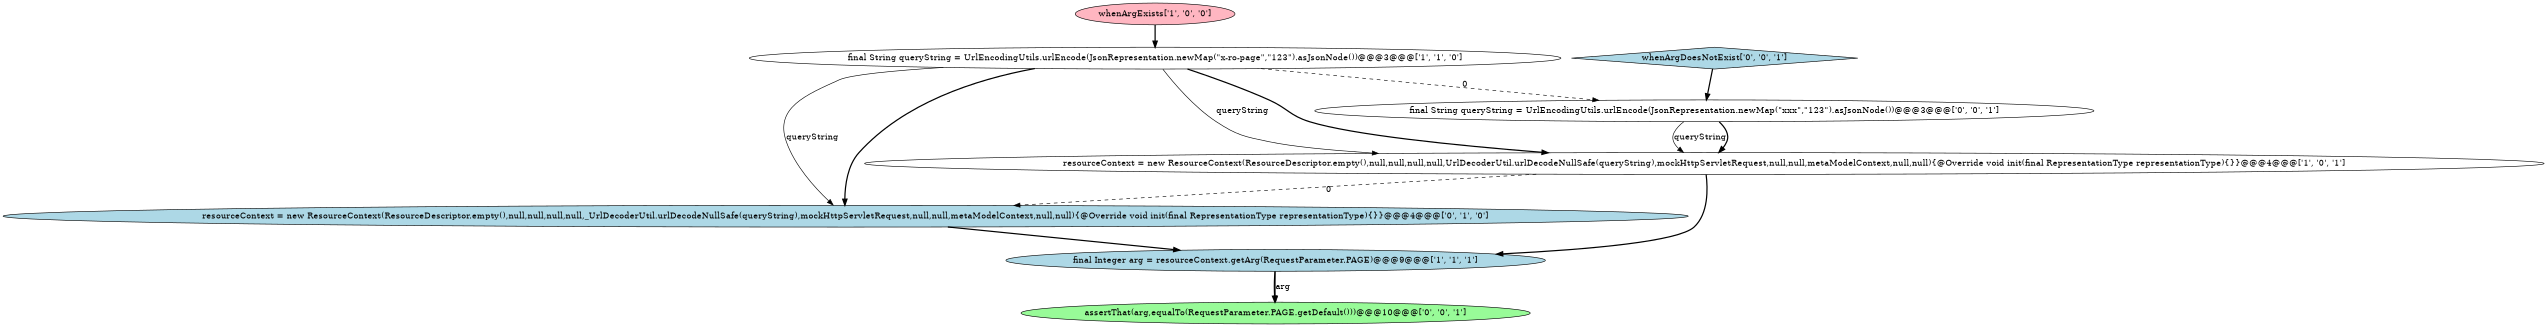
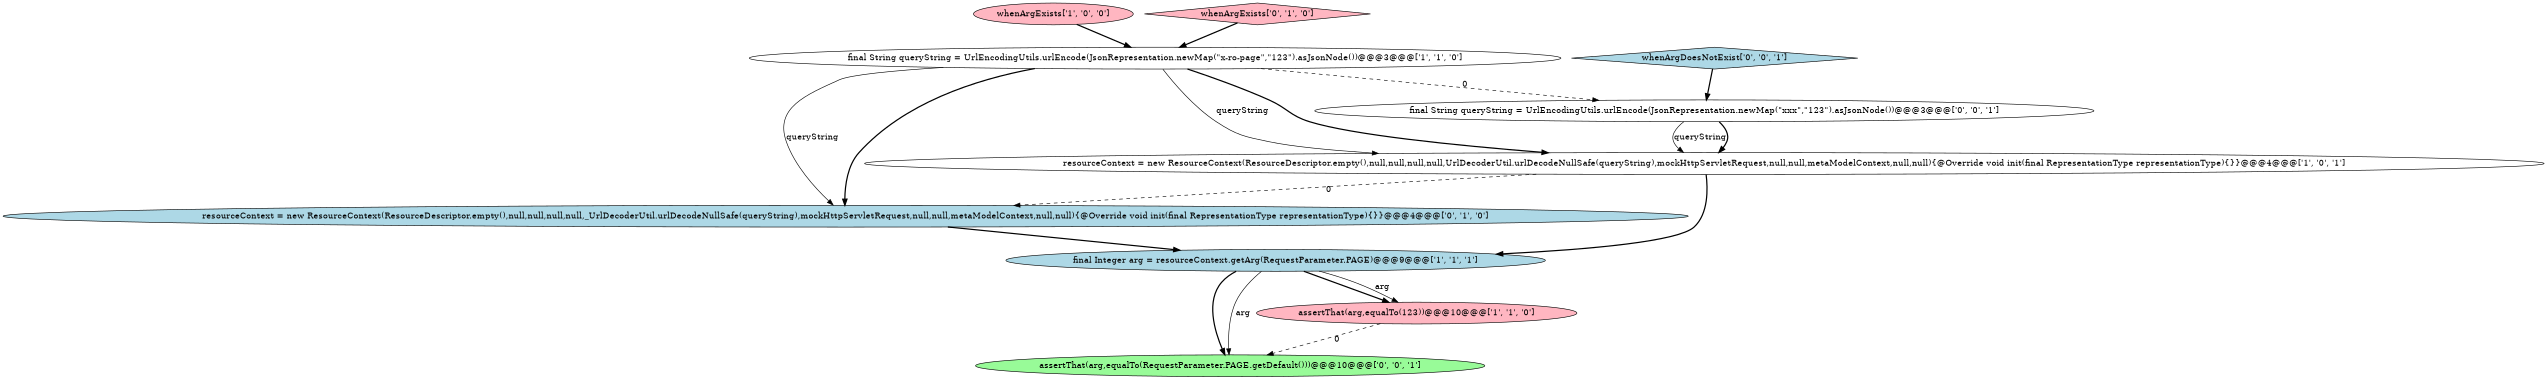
none -> (1257, 14)
none -> (1417, 313)
